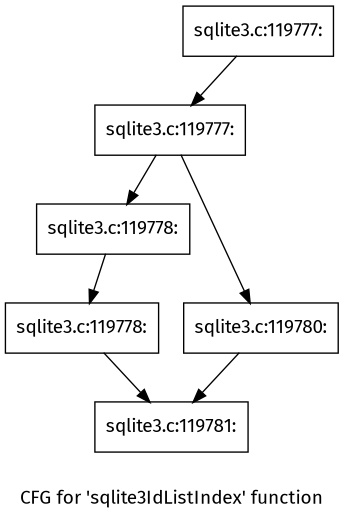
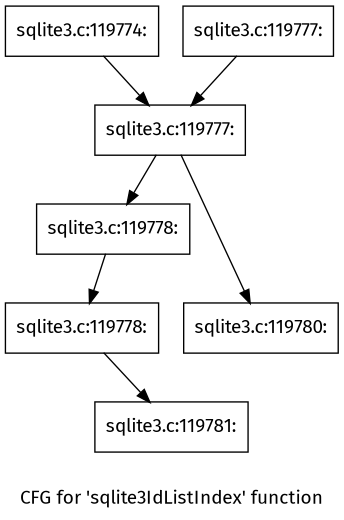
none -> (82, 31)
(221, 373) -> none
